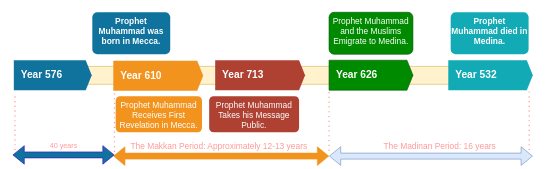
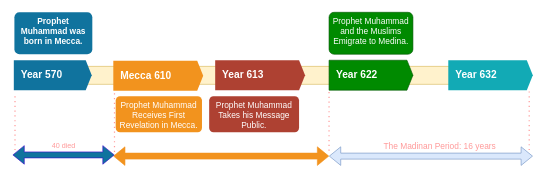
(131, 33) -> (53, 33)
(490, 33) -> none
(42, 75) -> (42, 75)
(244, 75) -> (244, 75)
(358, 75) -> (358, 75)
(477, 75) -> (477, 75)
(142, 76) -> (145, 76)
(64, 146) -> (64, 146)
(219, 146) -> none
